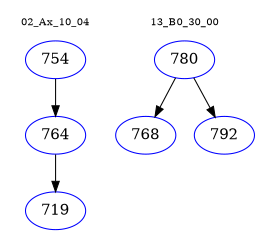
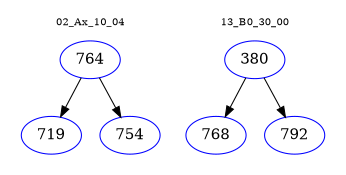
(185, 60) -> (255, 60)
(56, 92) -> (108, 93)
